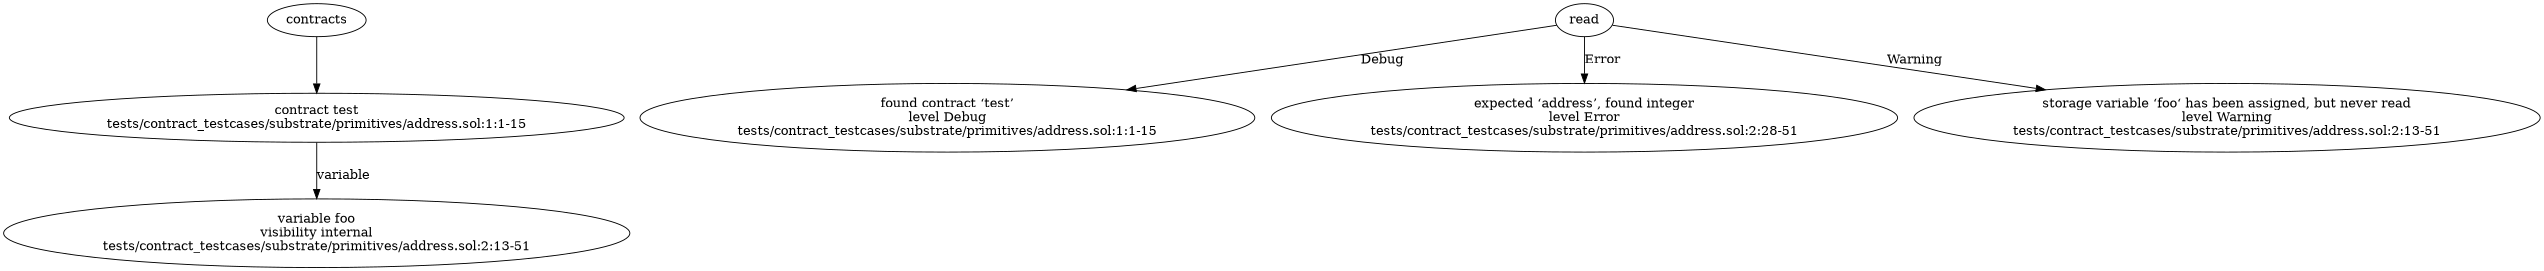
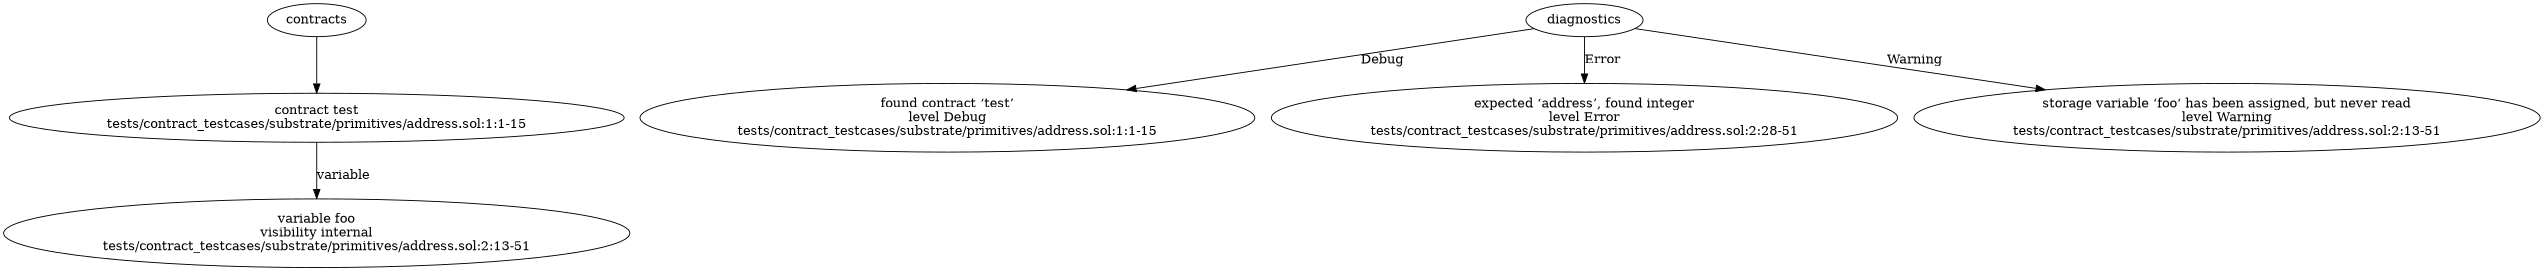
(1584, 20) -> (1584, 20)
